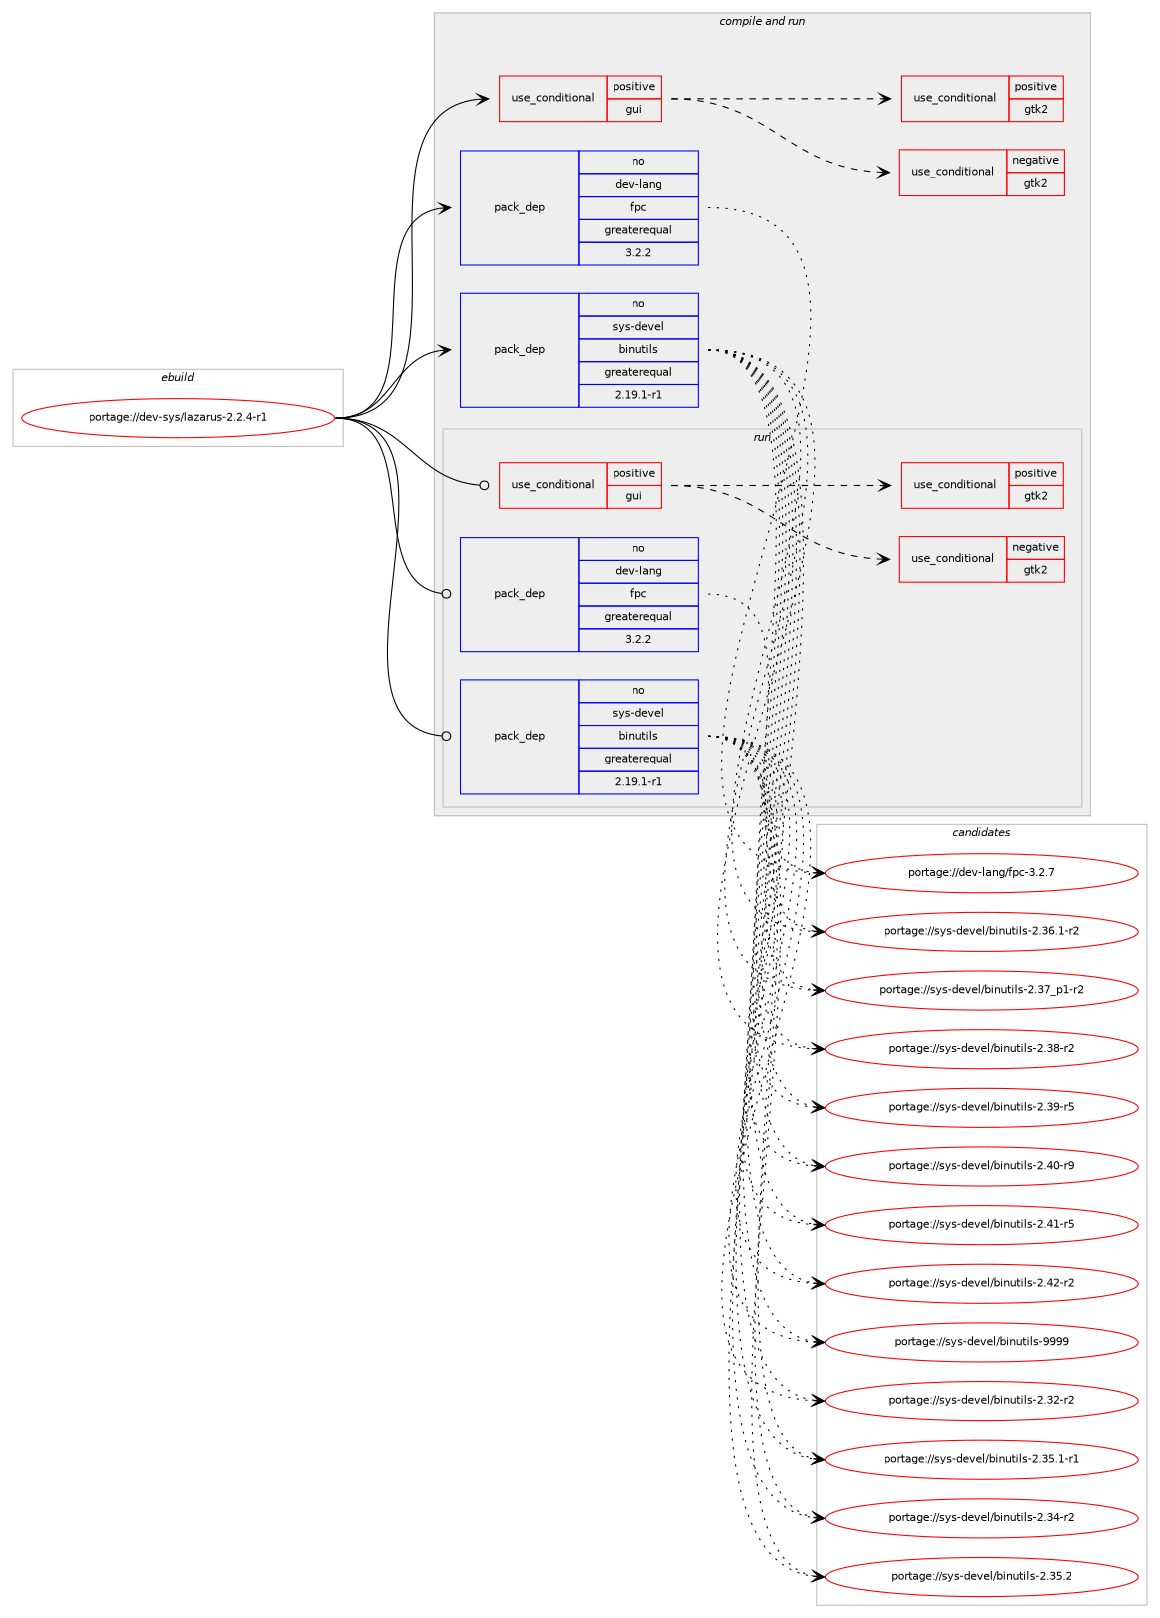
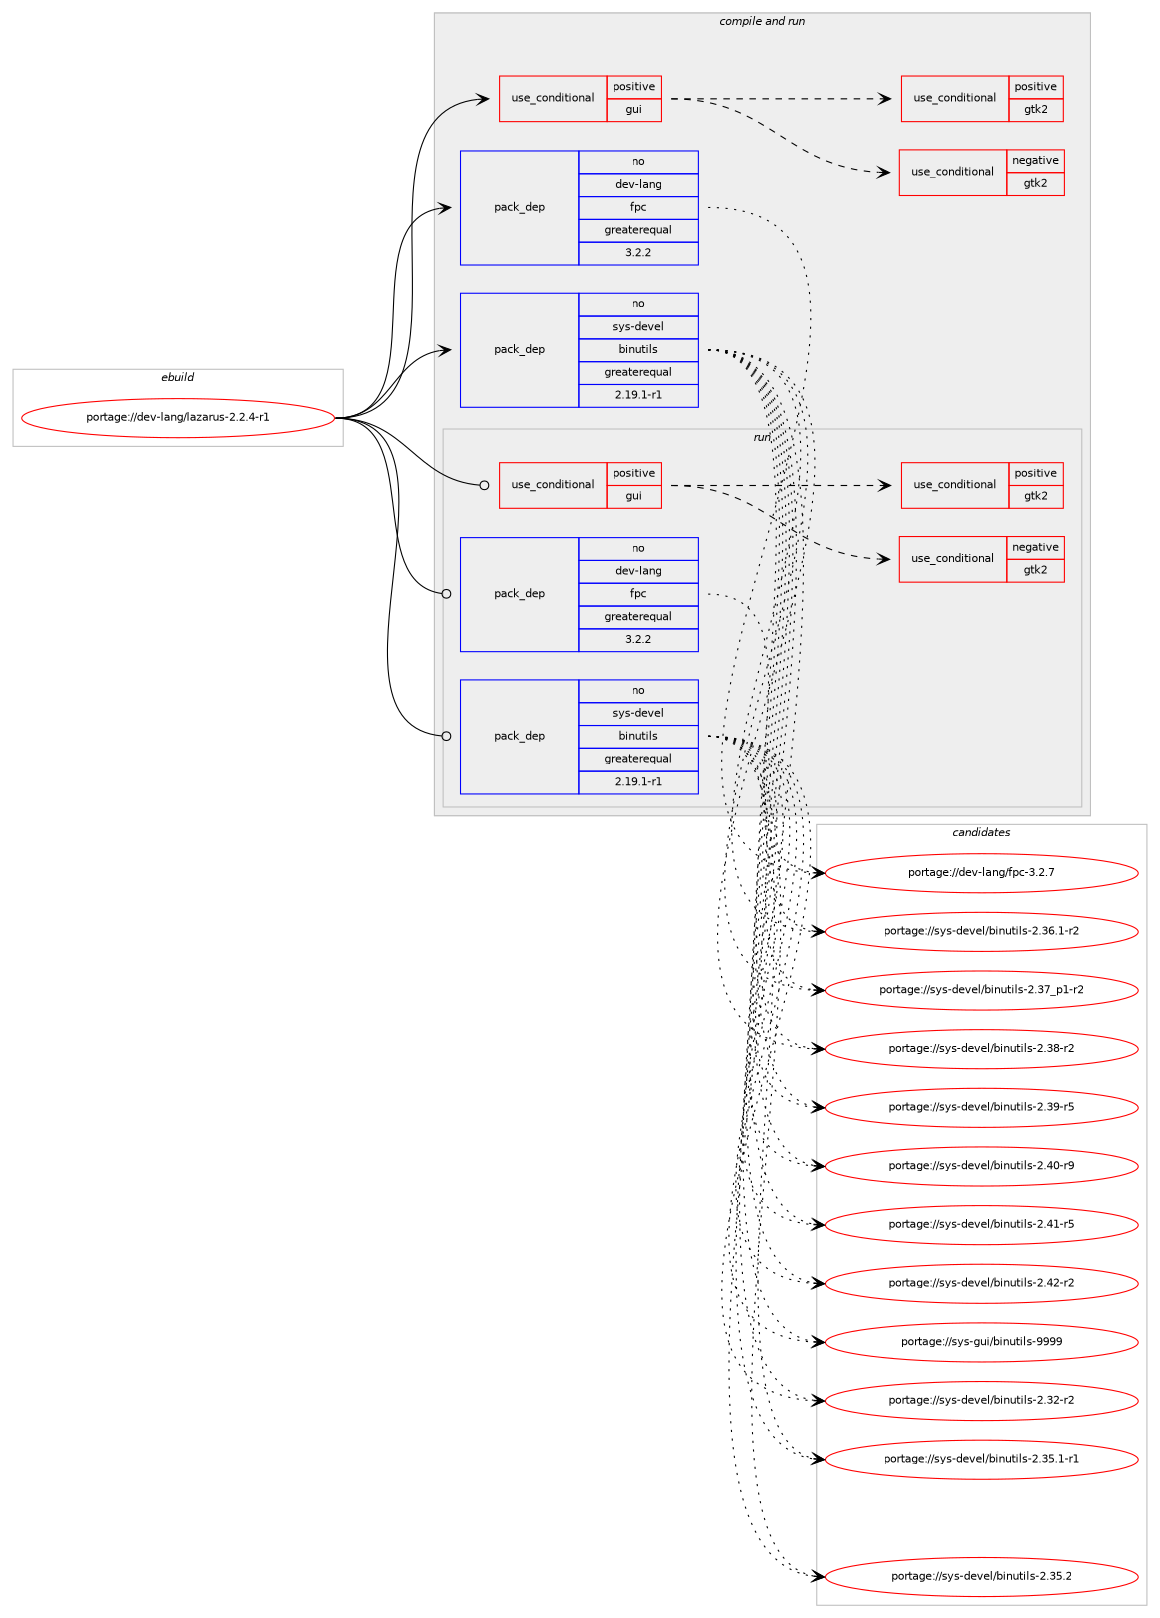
(178, 418) -> (178, 418)
(982, 1342) -> (982, 1342)
(982, 1518) -> none
